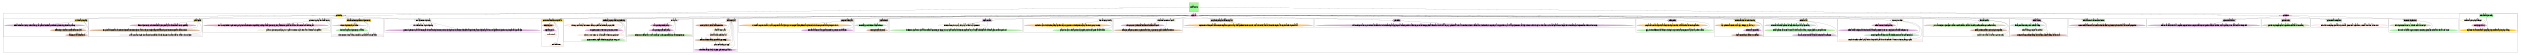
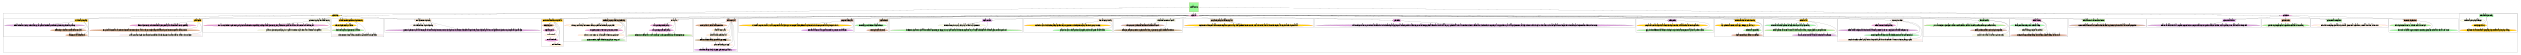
(349, 25) -> (344, 25)
(2479, 25) -> (2479, 25)
(1752, 30) -> (1752, 30)
none -> (552, 40)
